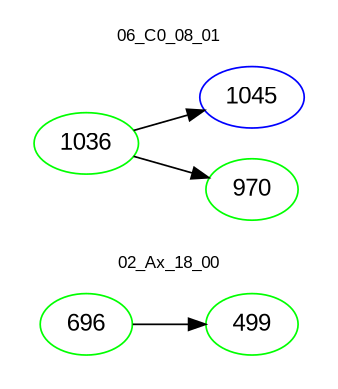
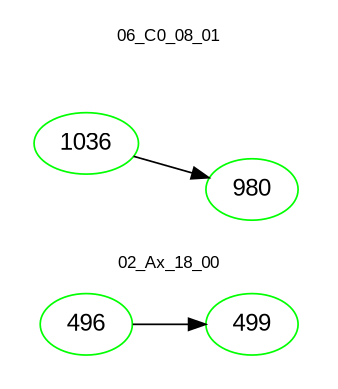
(252, 97) -> none
(252, 189) -> (252, 189)
(86, 324) -> (86, 324)
